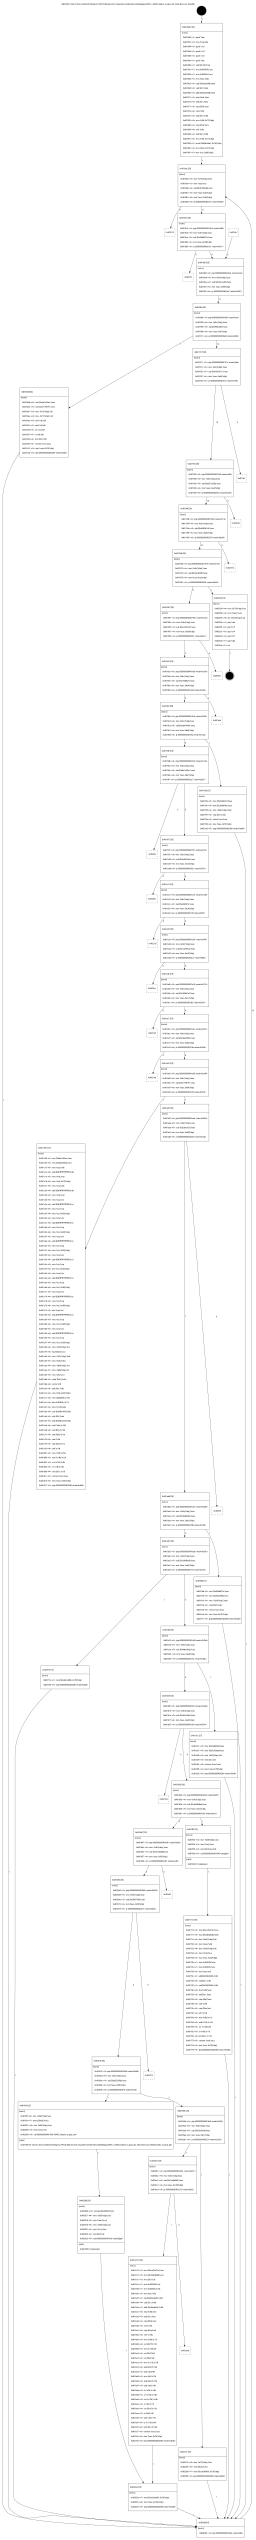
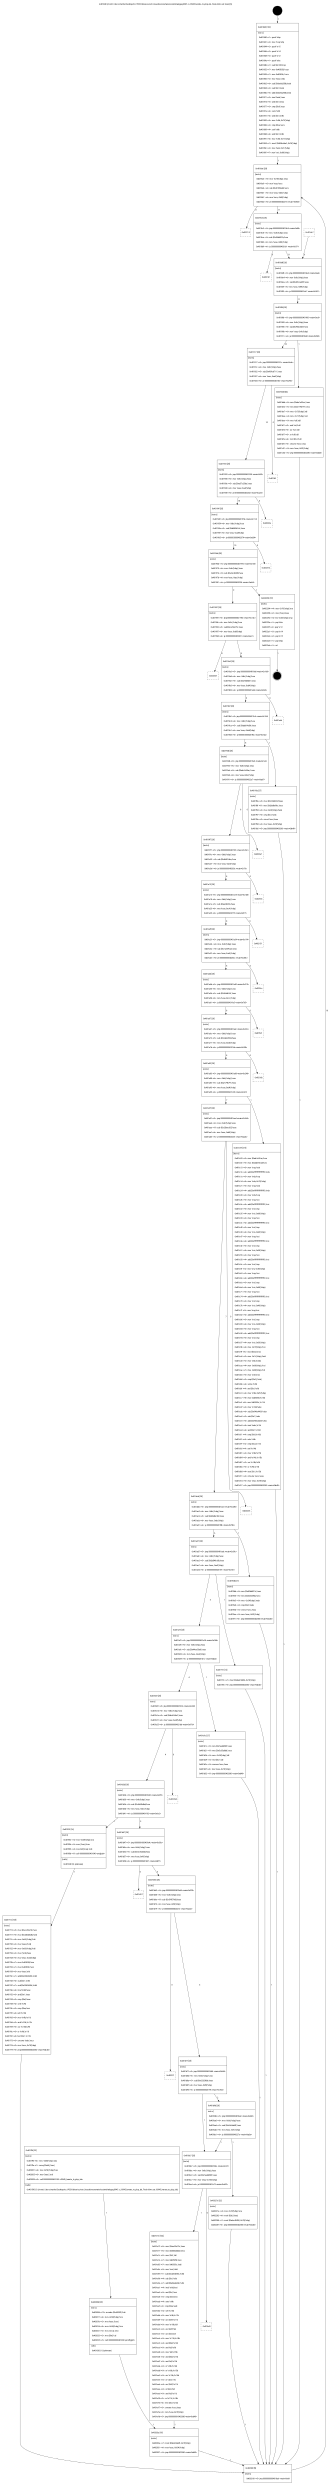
(107, 2097) -> (203, 2122)
